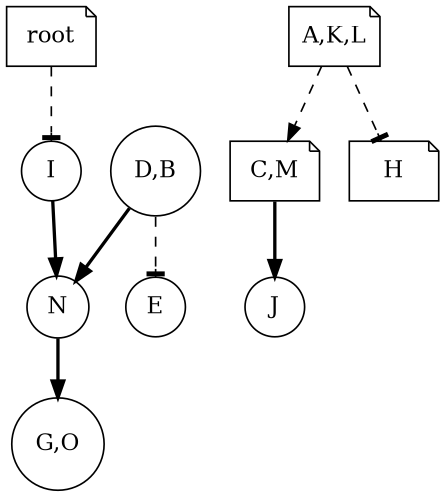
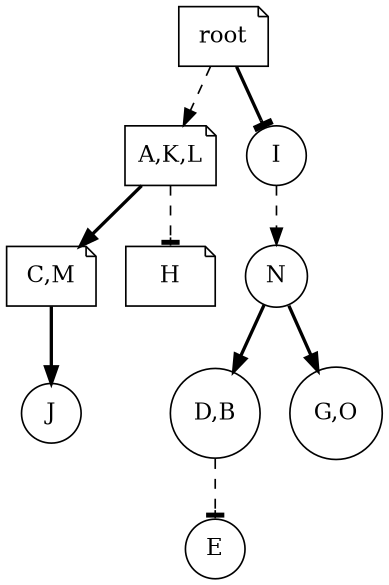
none -> (200, 89)
(308, 96) -> (117, 210)
(51, 99) -> (249, 94)
(54, 230) -> (276, 207)
(108, 238) -> (252, 331)
